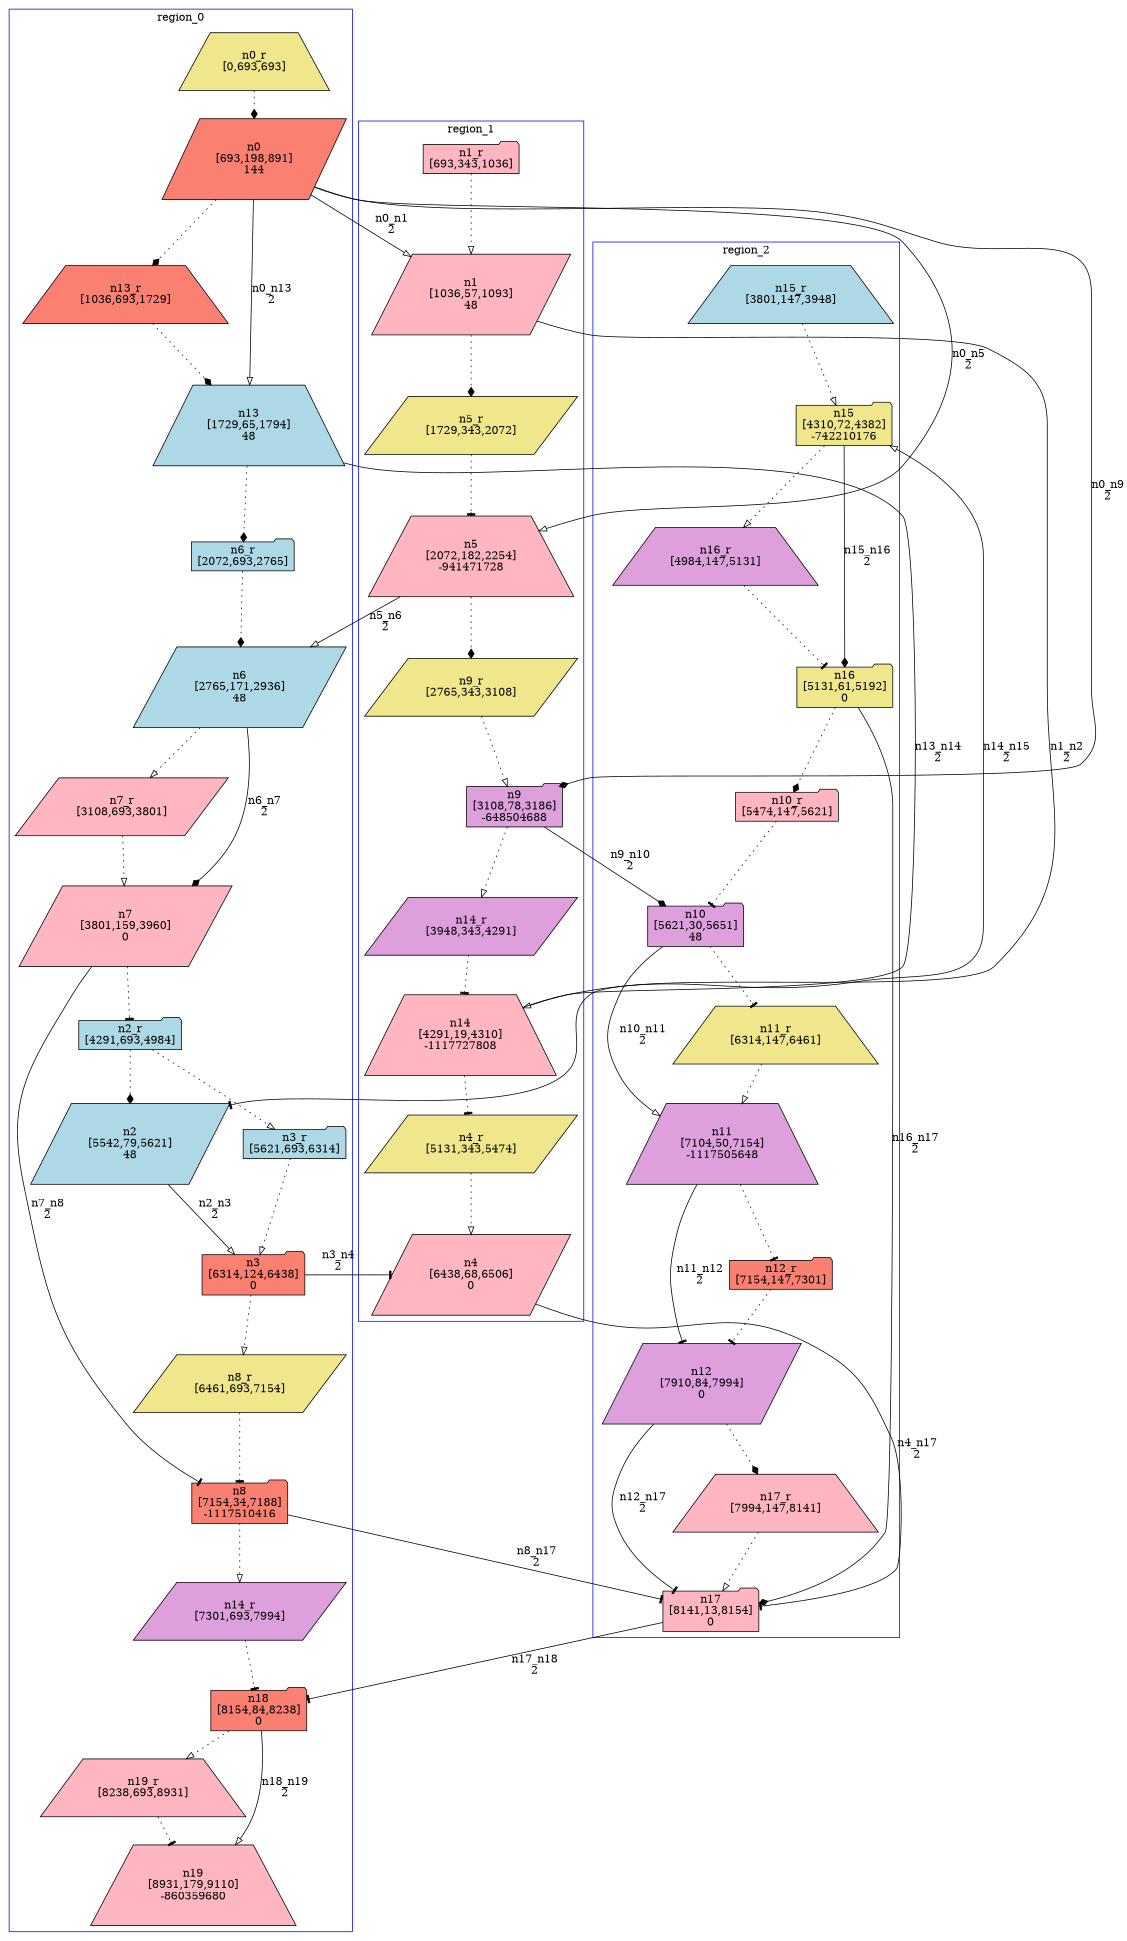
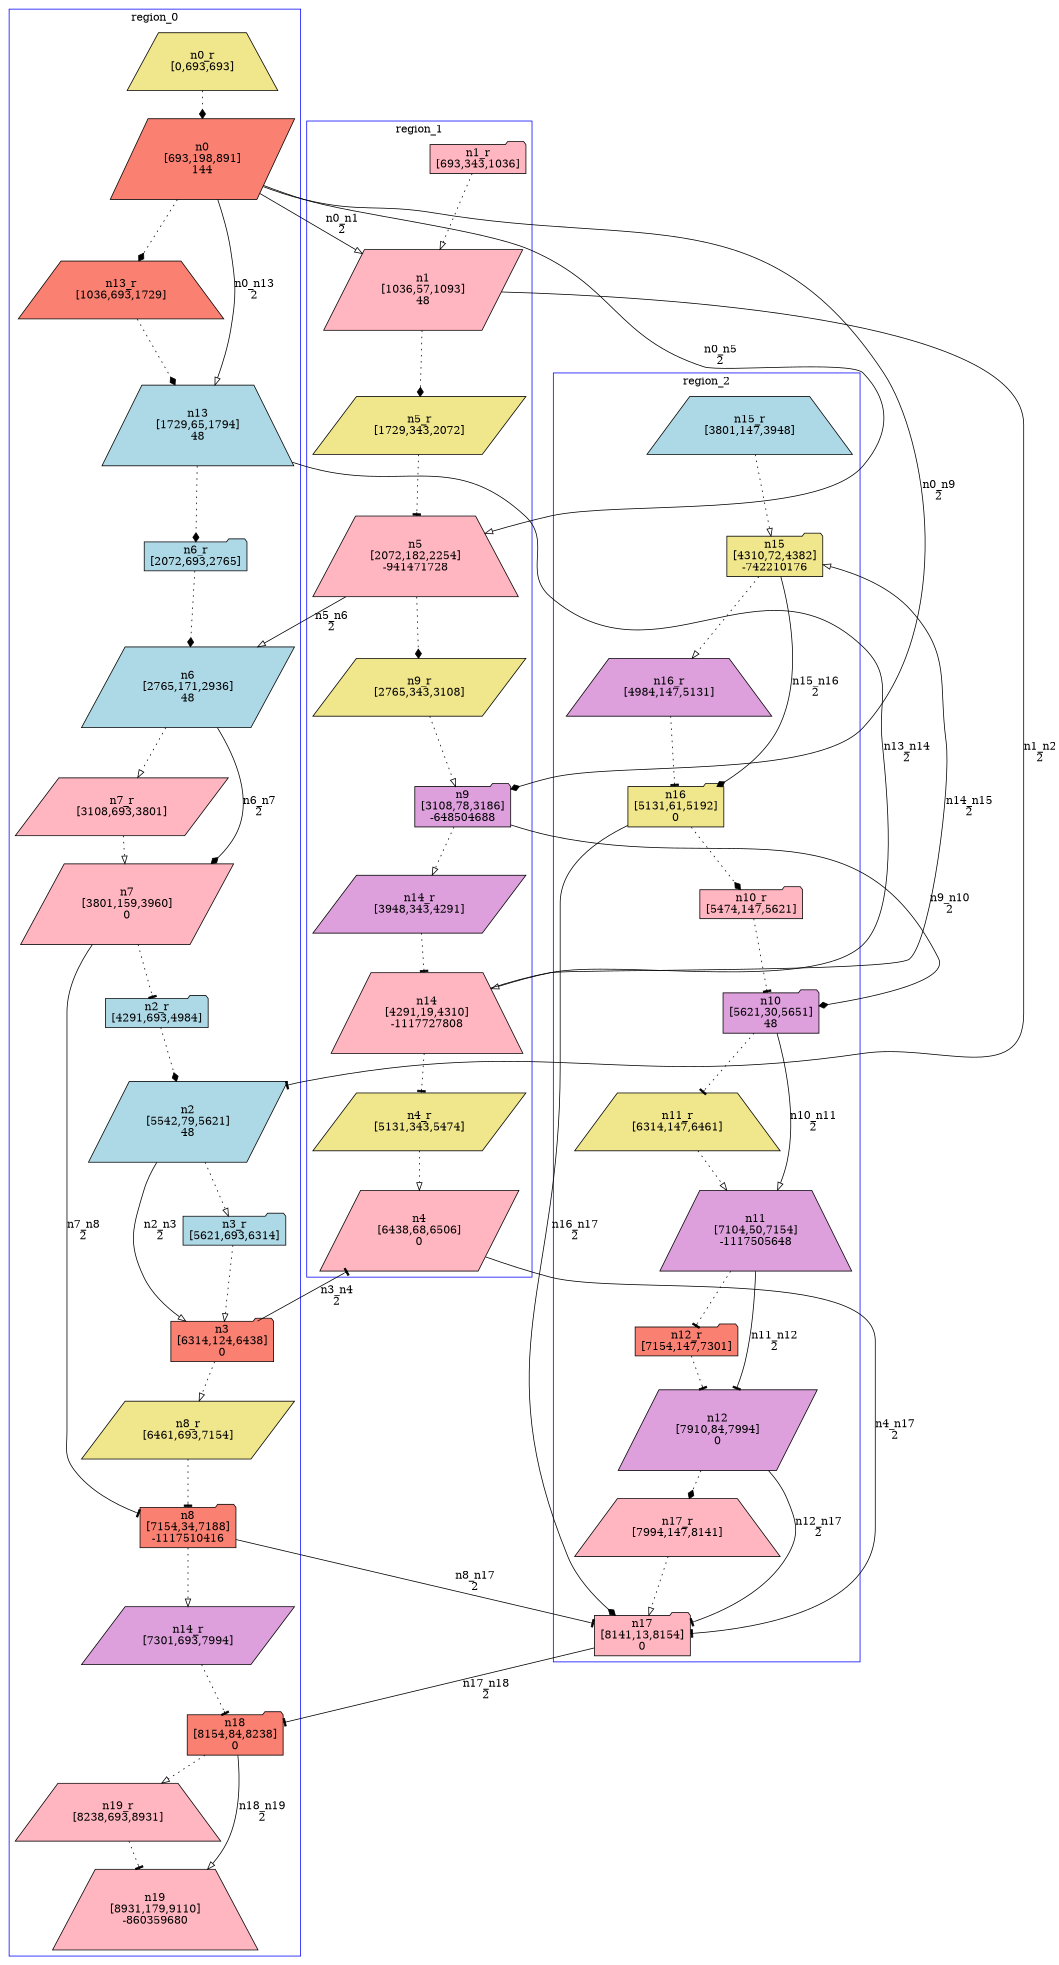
(211, 1087) -> (215, 1186)
